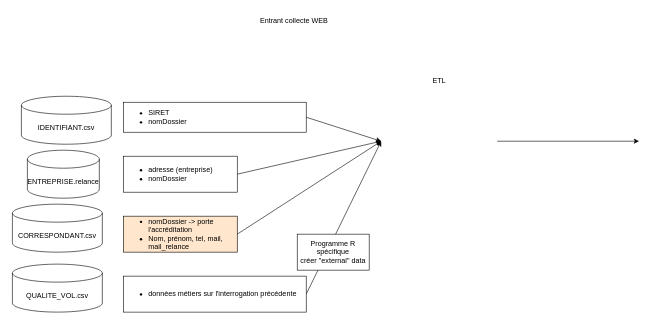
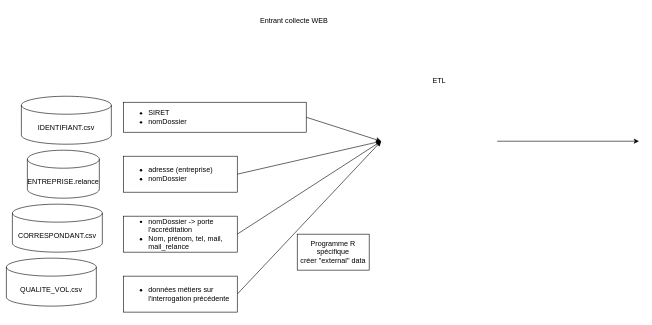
(180, 234) -> (180, 234)
(57, 288) -> (51, 282)
(215, 294) -> (180, 294)
